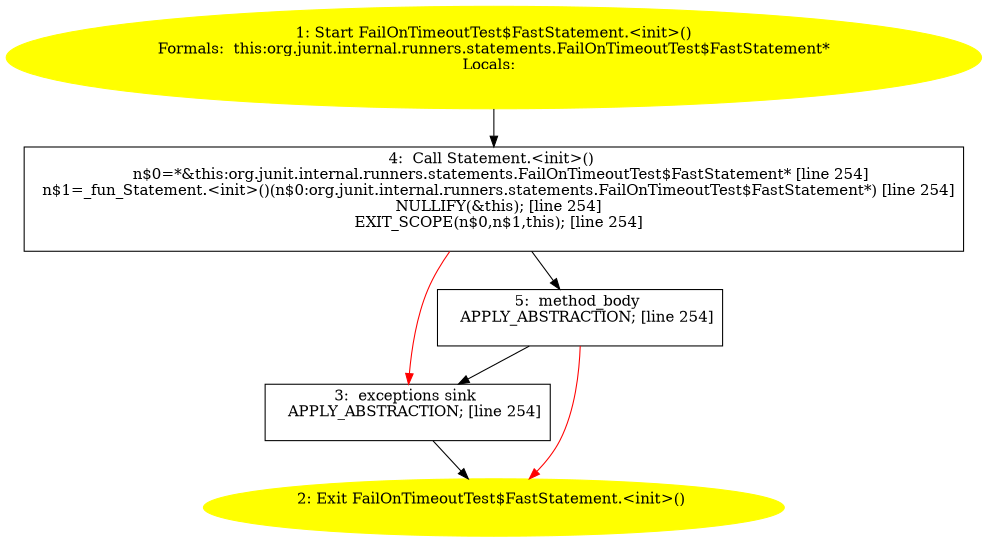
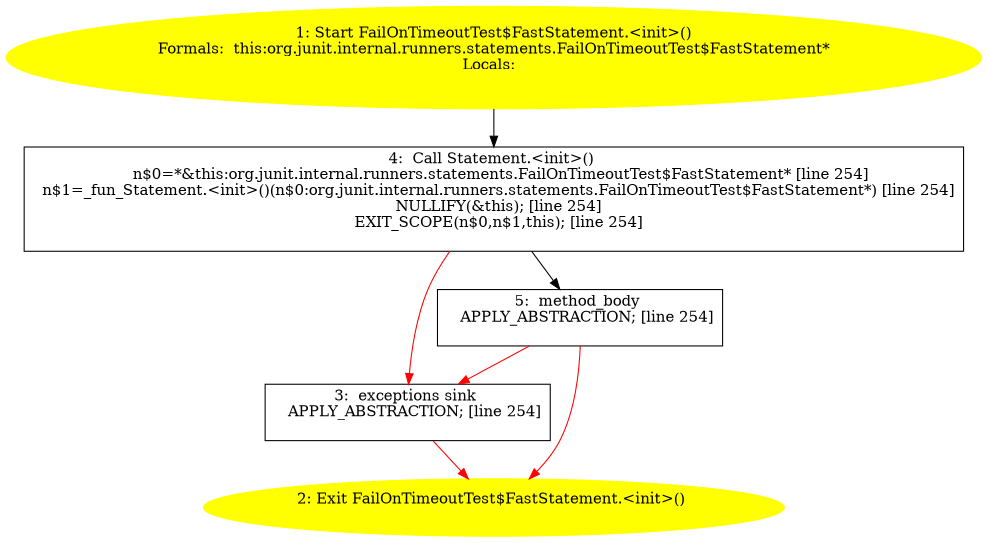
(499, 363) -> (499, 363)
(447, 456) -> (447, 456)
